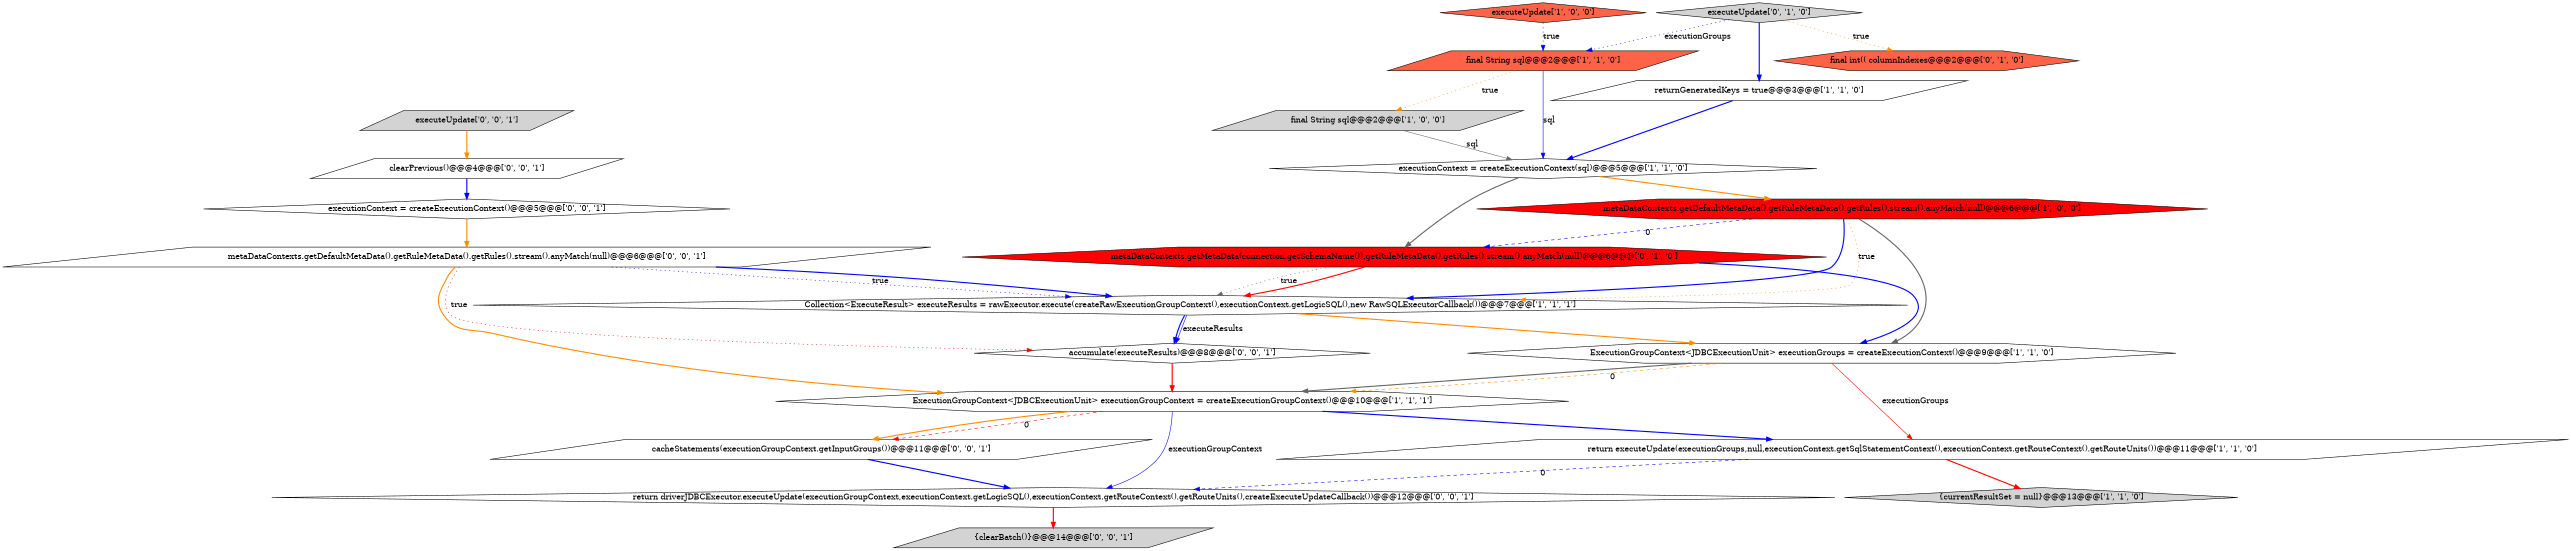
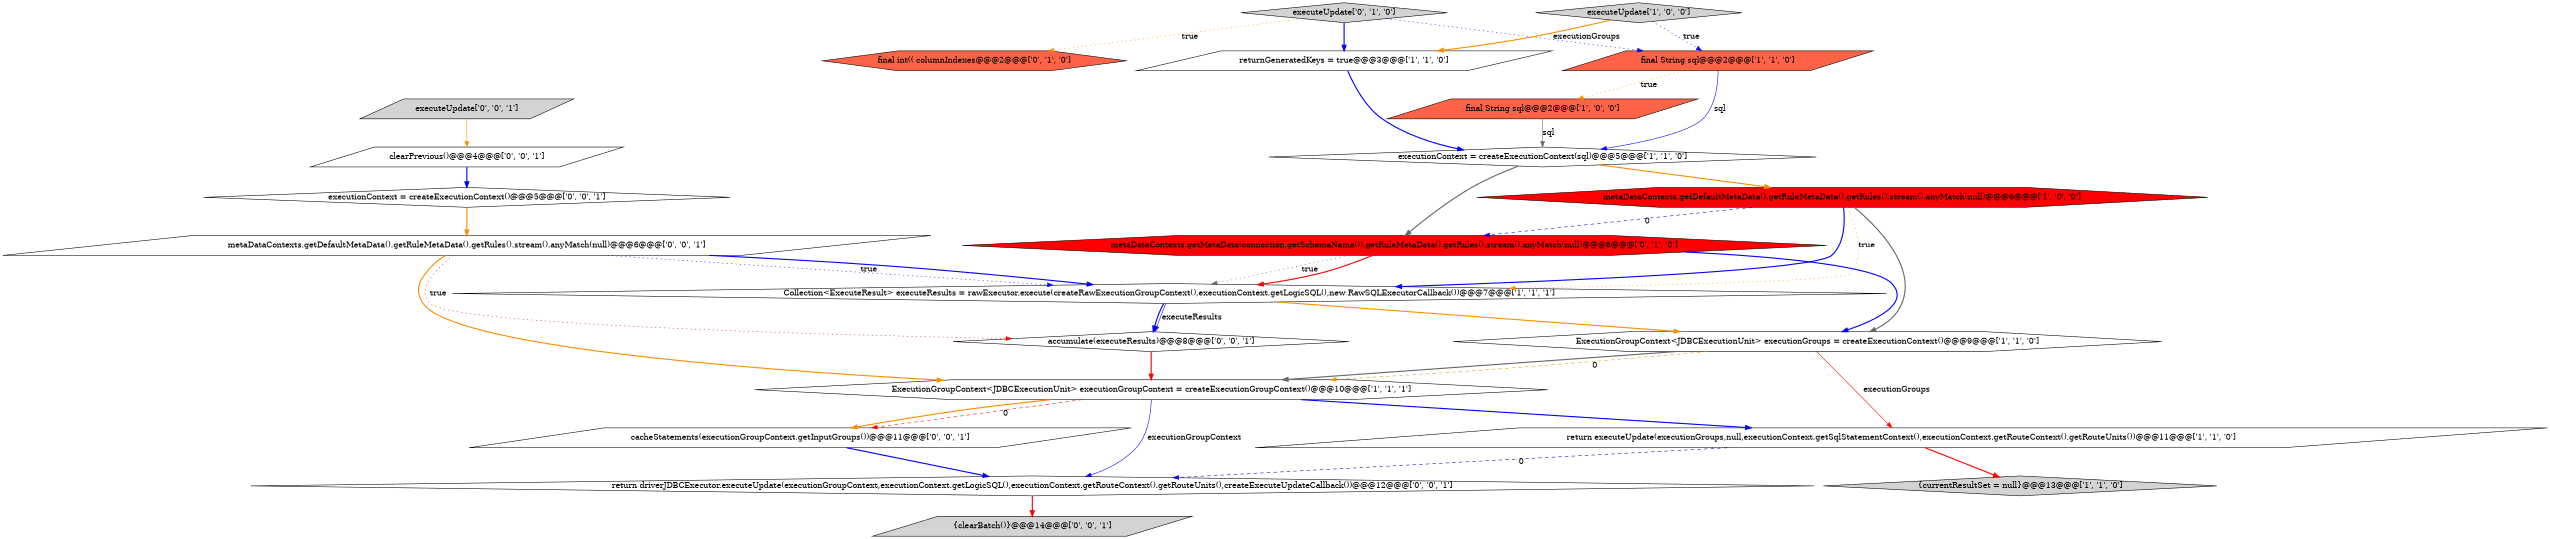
(1543, 13) -> (1639, 13)
none -> (1519, 39)
(1368, 121) -> (1543, 109)
(467, 142) -> (467, 130)
